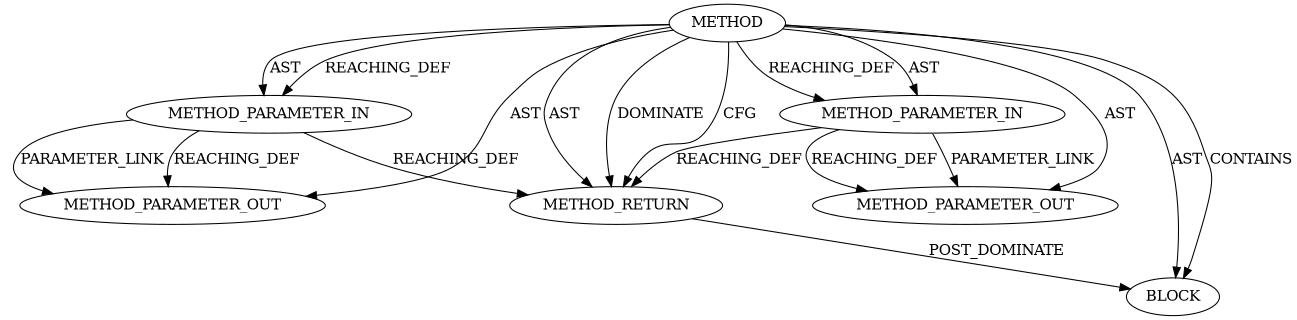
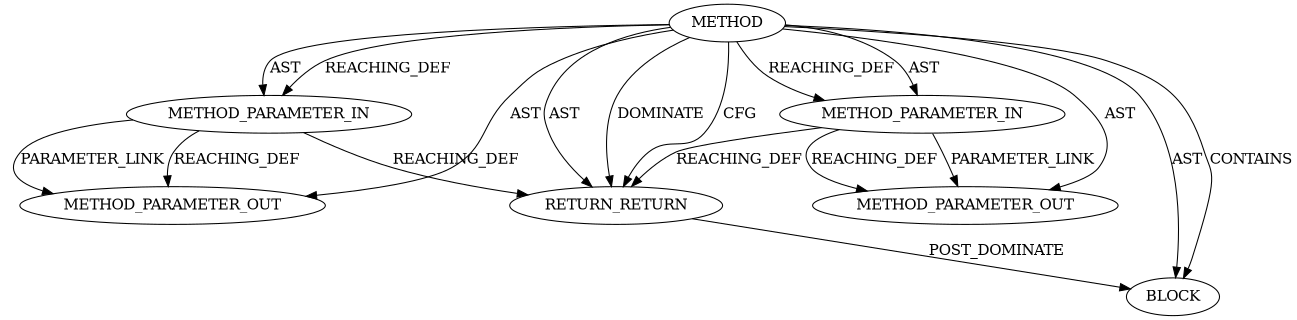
(616, 206) -> (616, 206)
